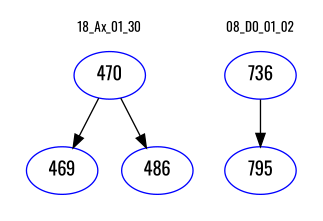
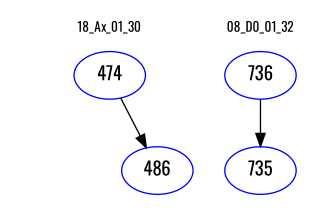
(260, 28) -> (260, 28)
(110, 75) -> (110, 75)
(62, 171) -> none
(260, 171) -> (260, 171)
